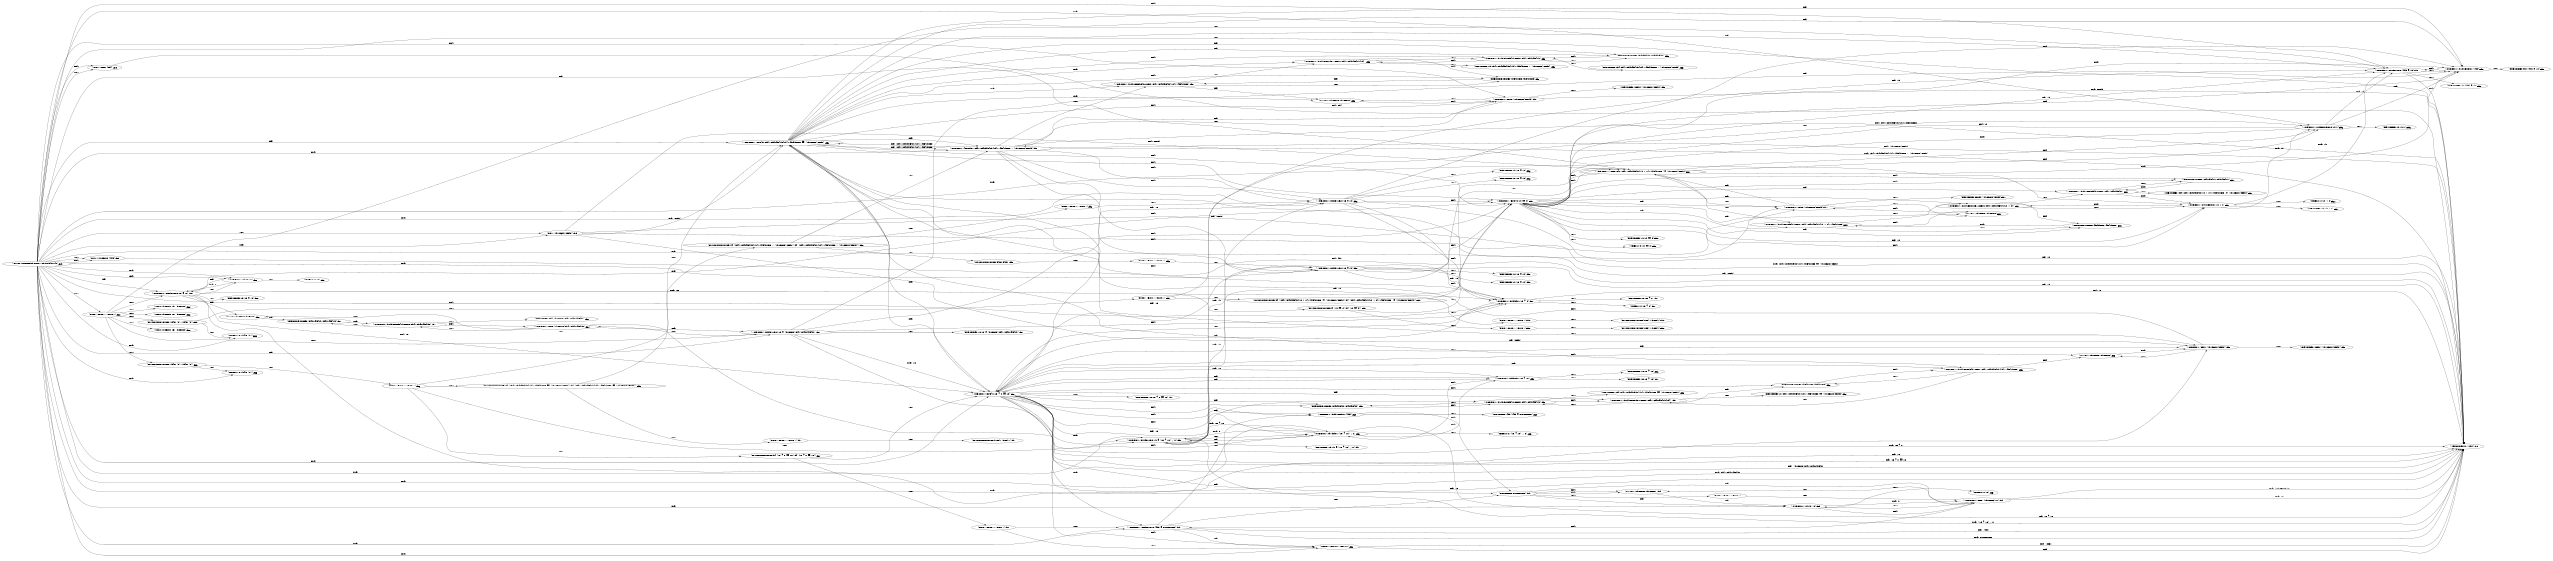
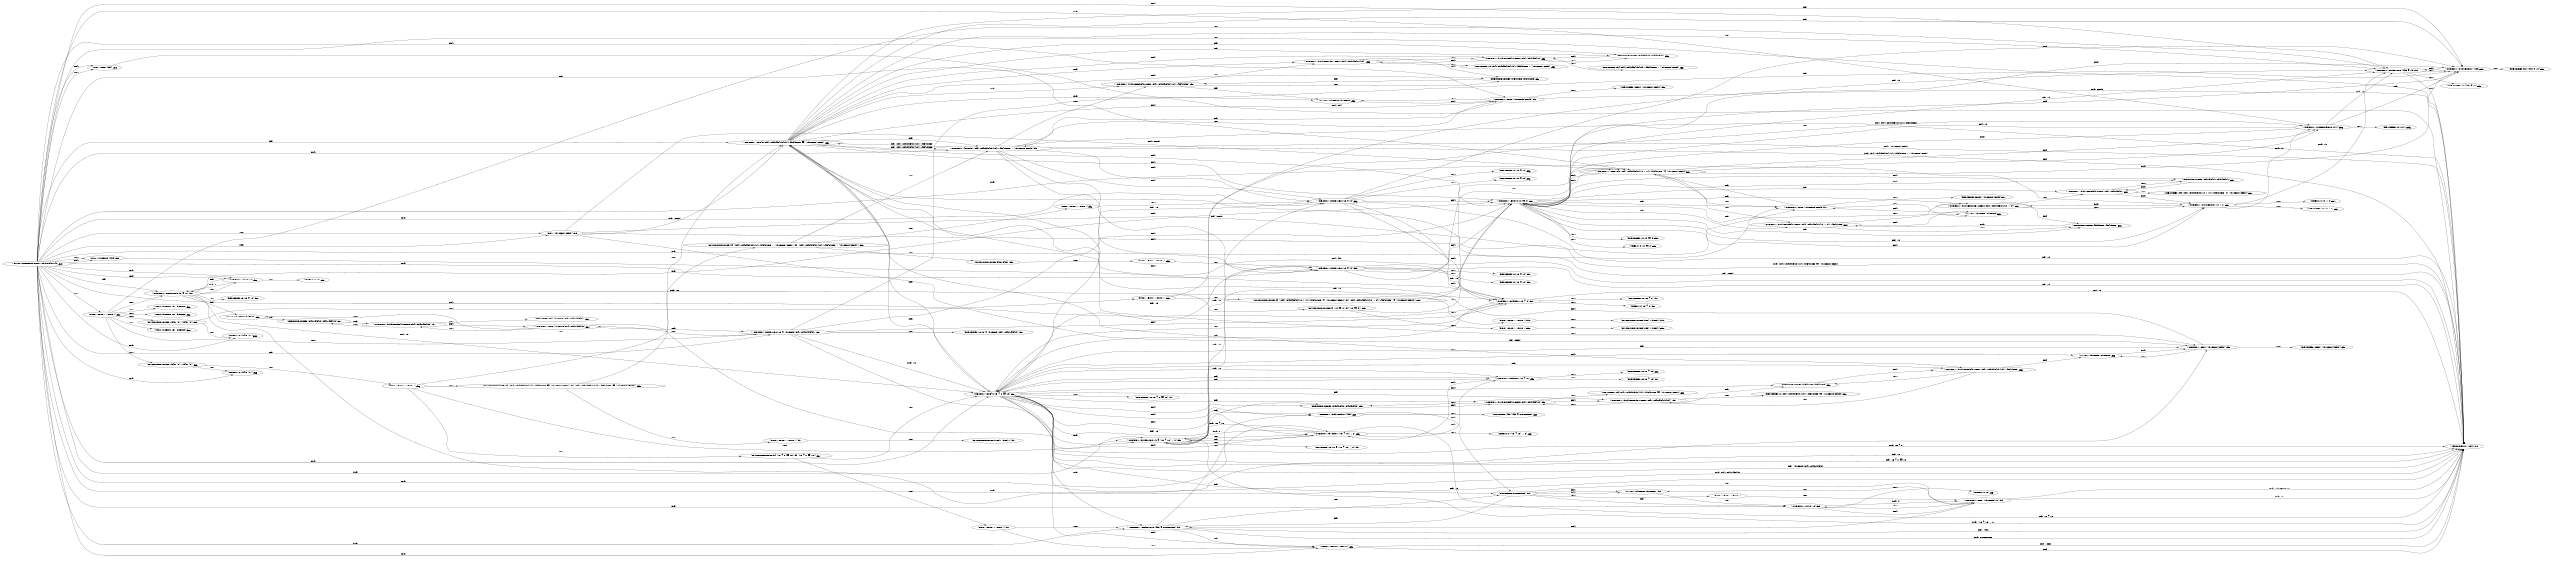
(2333, 201) -> (2333, 201)
none -> (1351, 524)
